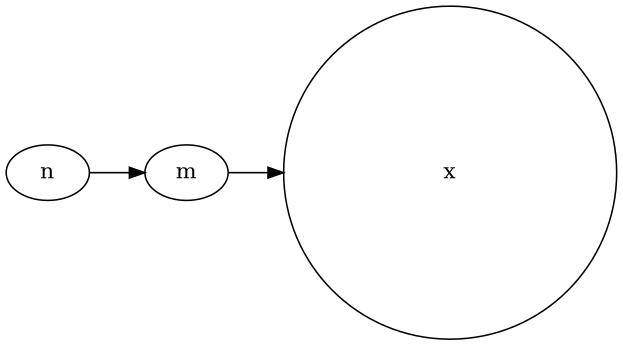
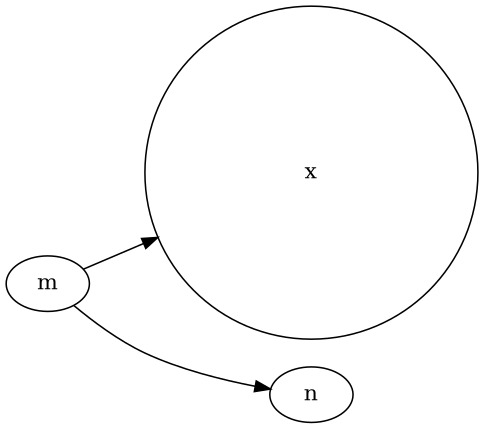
(110, 173) -> (159, 359)
